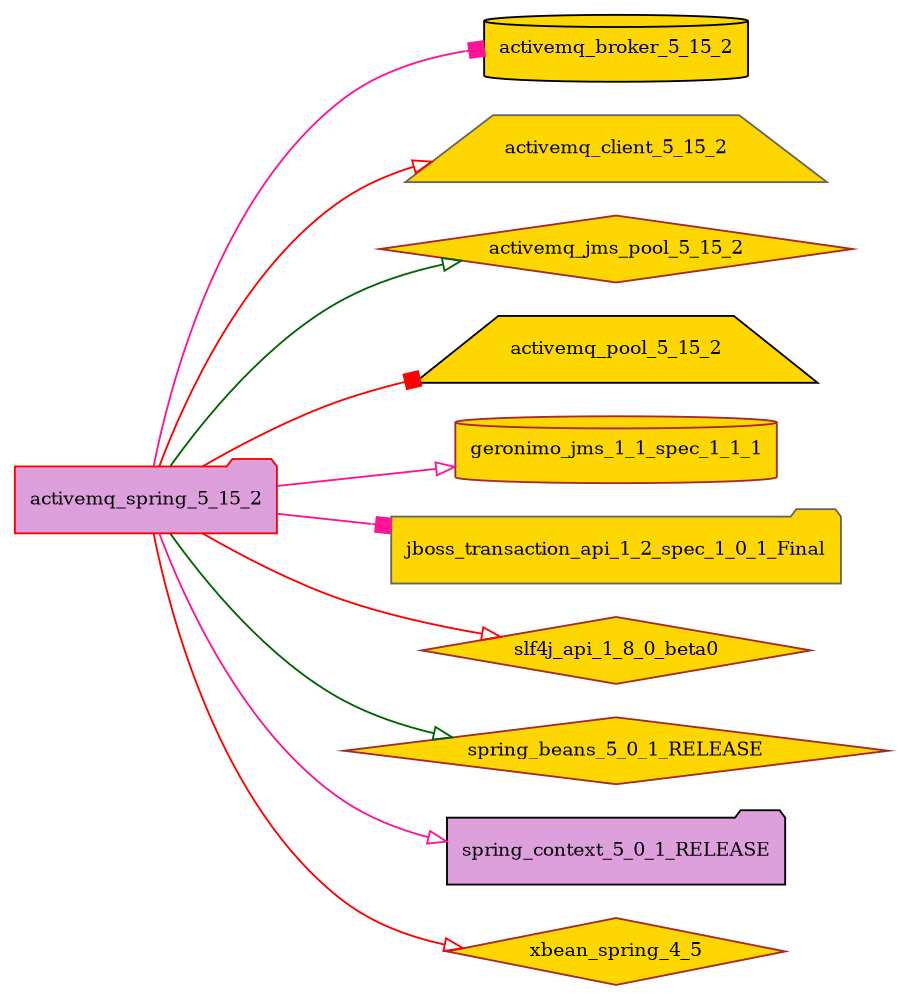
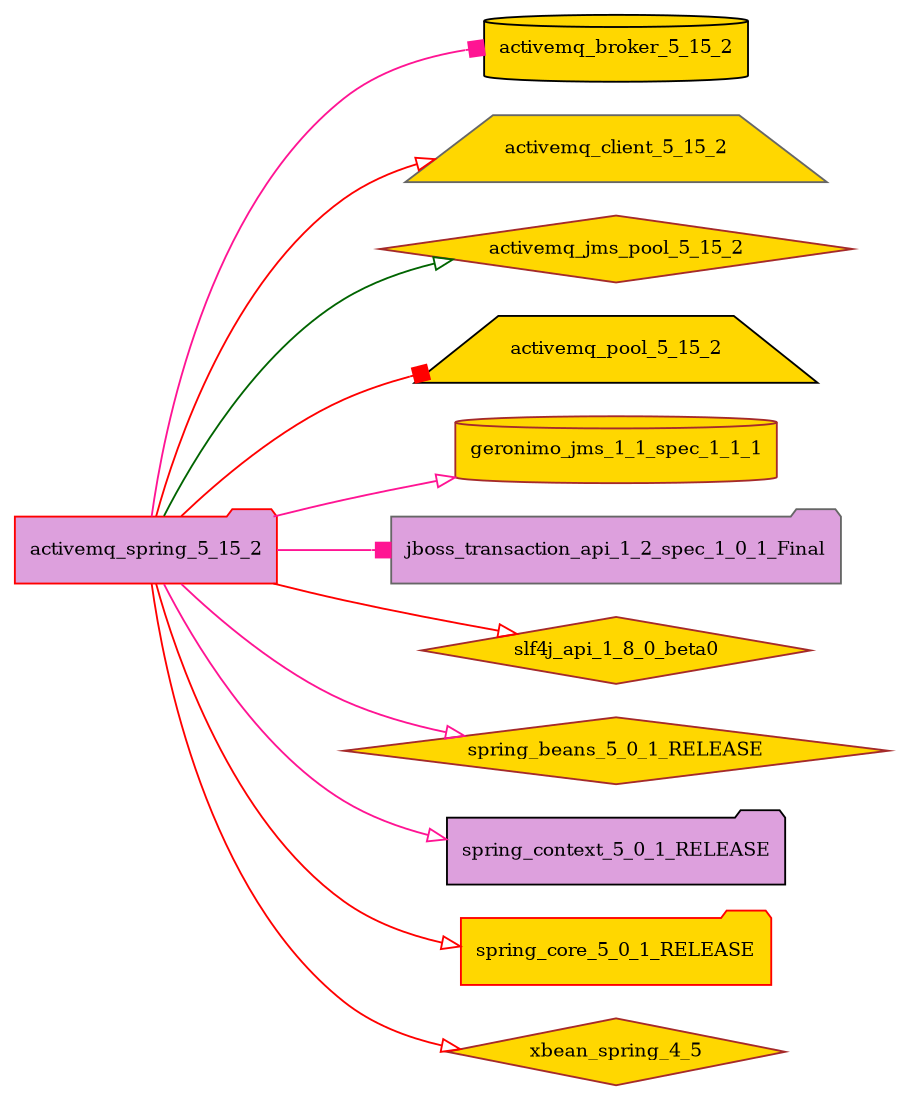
(616, 550) -> (616, 550)
(284, 659) -> (302, 679)
none -> (616, 951)
